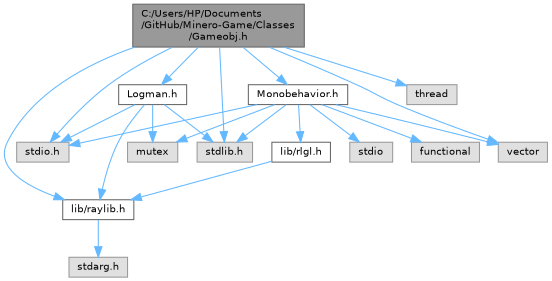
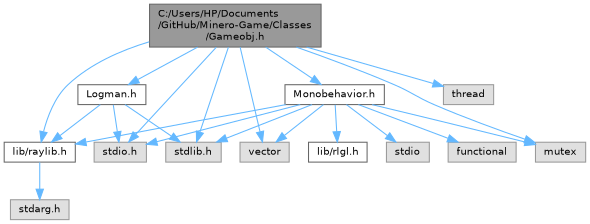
(153, 118) -> (411, 93)
(207, 179) -> (186, 123)
